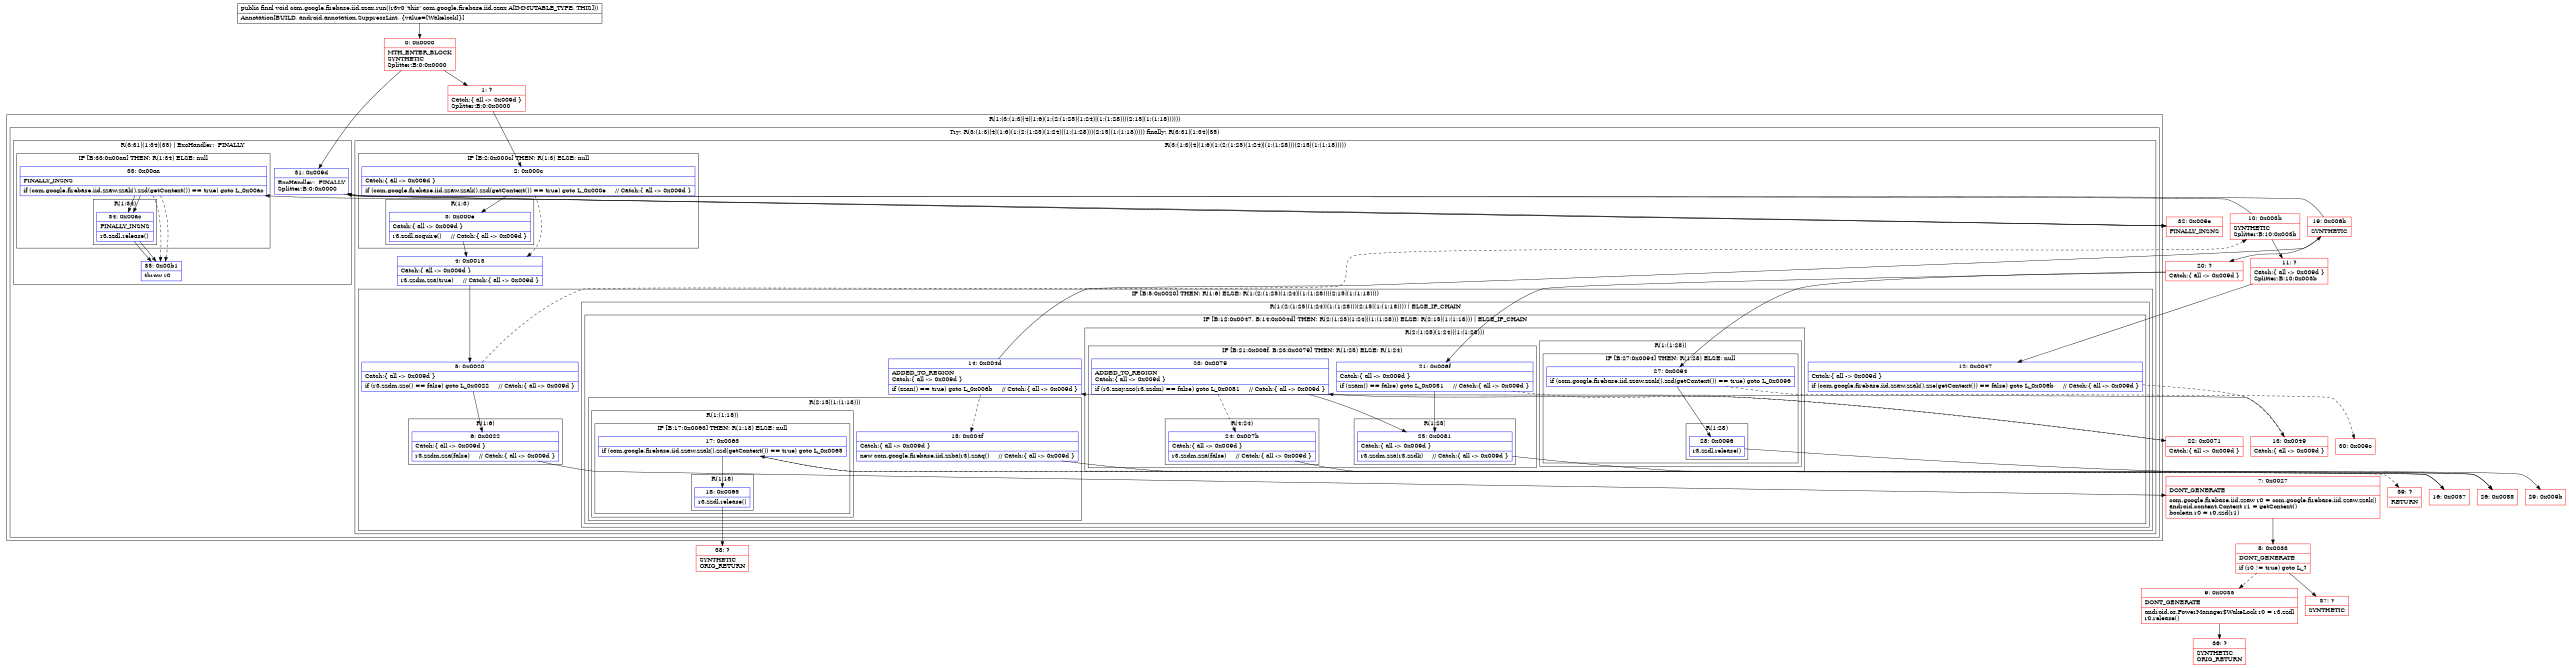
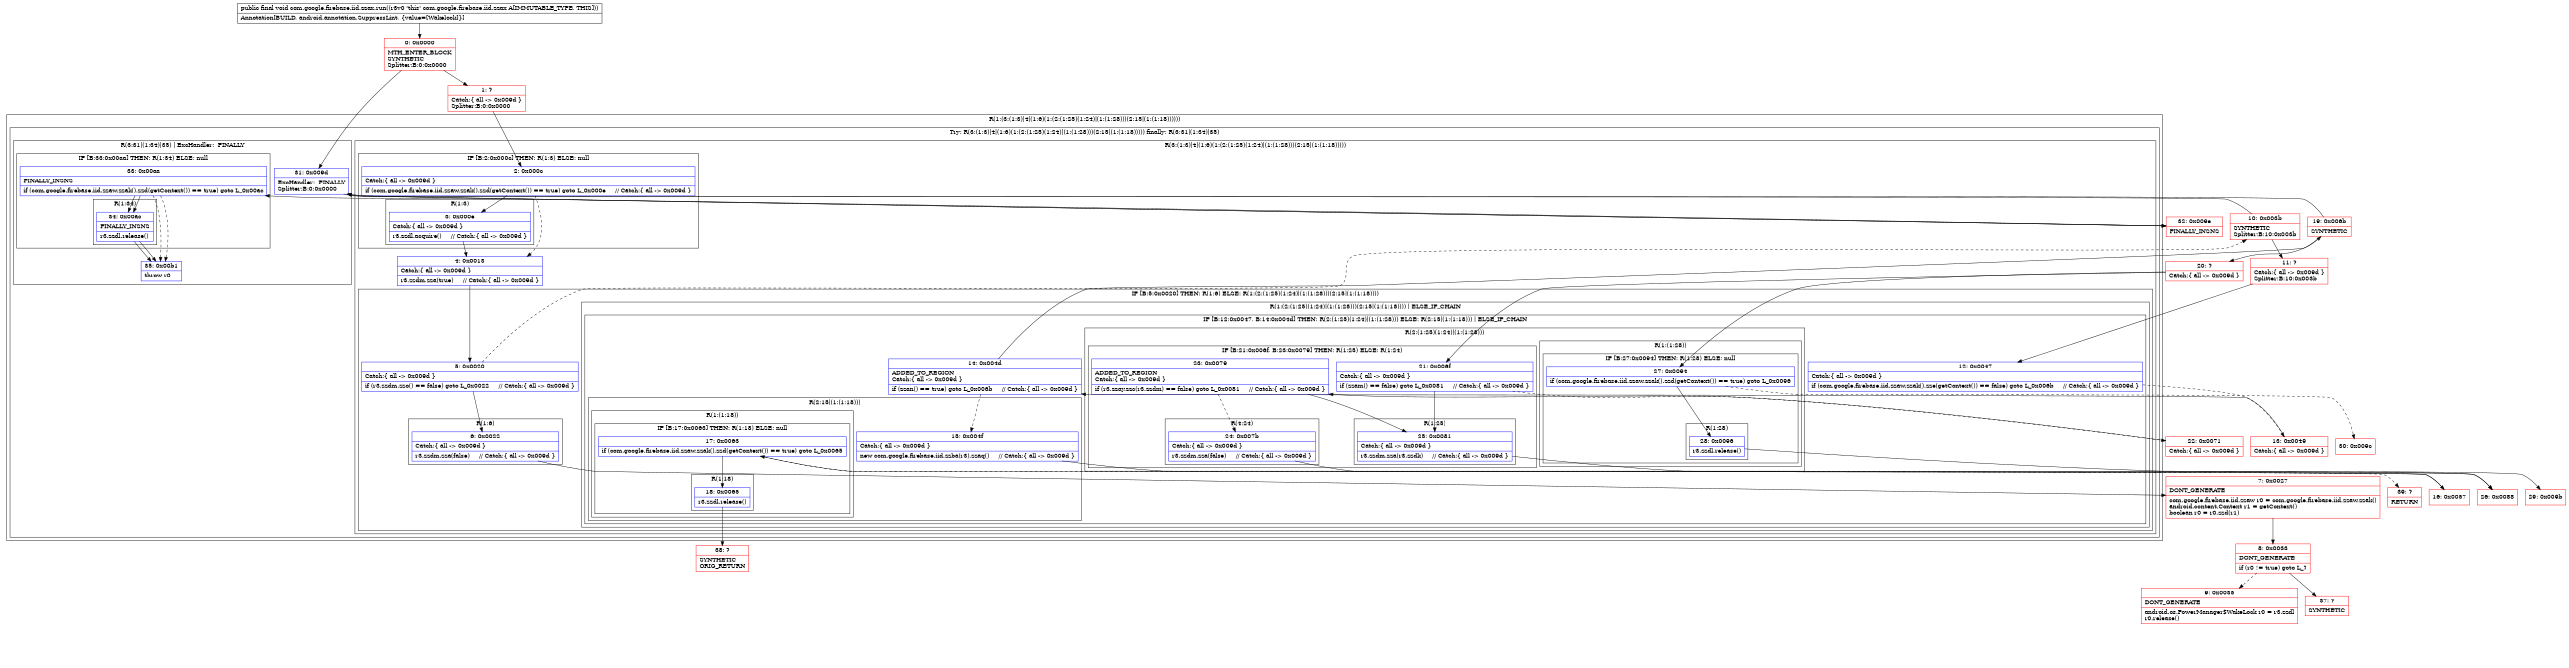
(2219, 652) -> none
